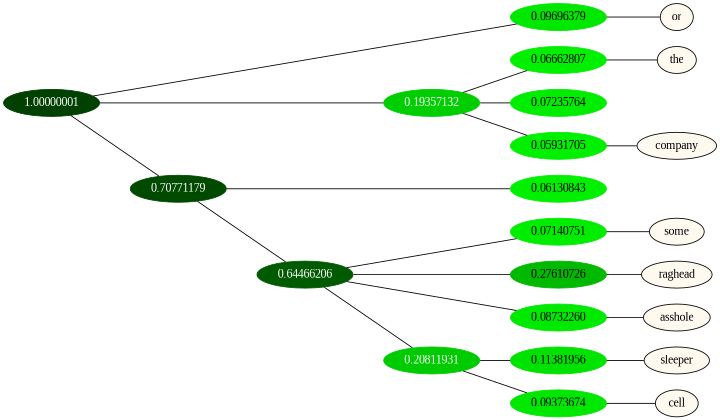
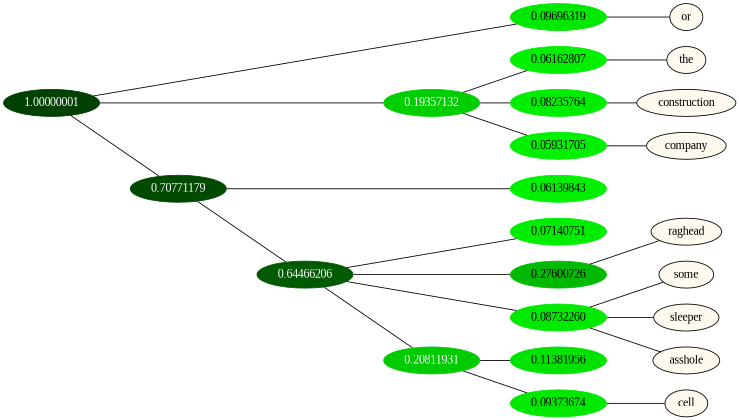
(558, 17) -> (558, 17)
(558, 60) -> (558, 60)
(558, 103) -> (558, 103)
none -> (686, 103)
(558, 189) -> (558, 189)
(628, 232) -> (626, 295)
(558, 275) -> (558, 275)
(625, 360) -> (630, 318)
